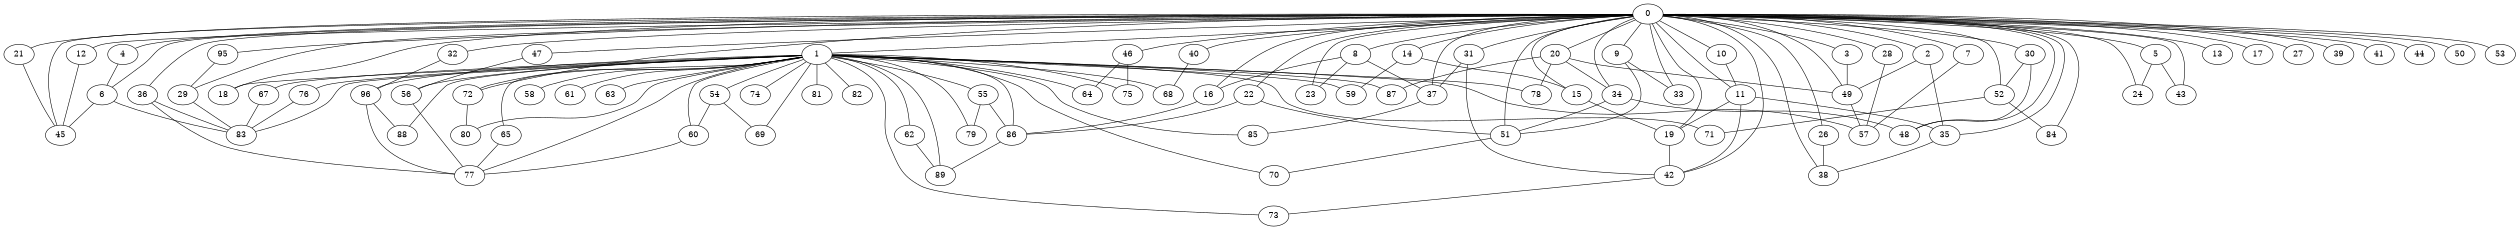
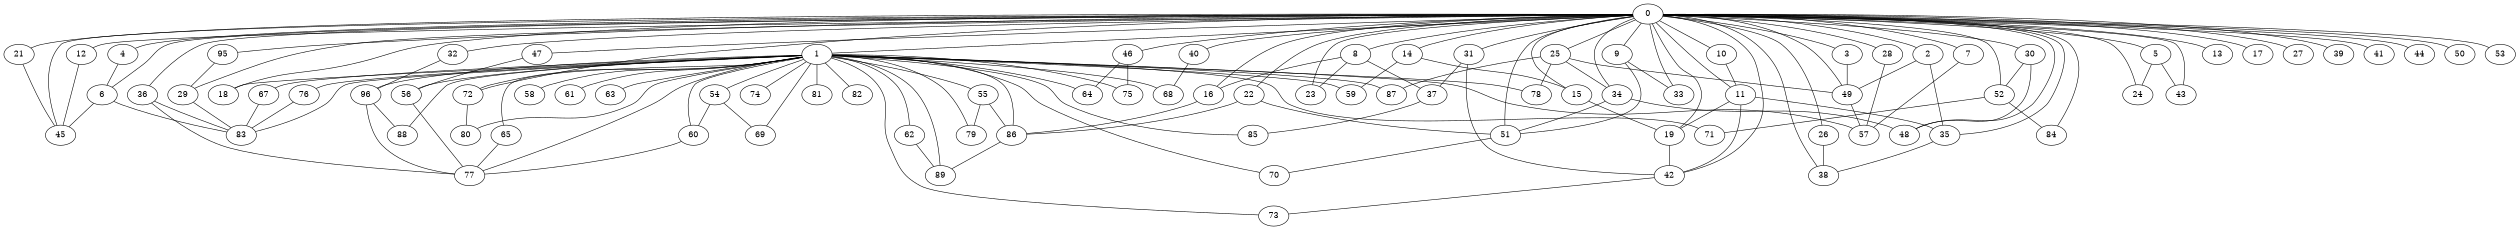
(1517, 24) -> none
(1555, 54) -> (1555, 54)
